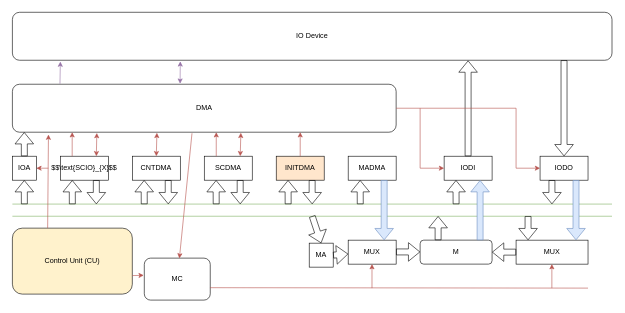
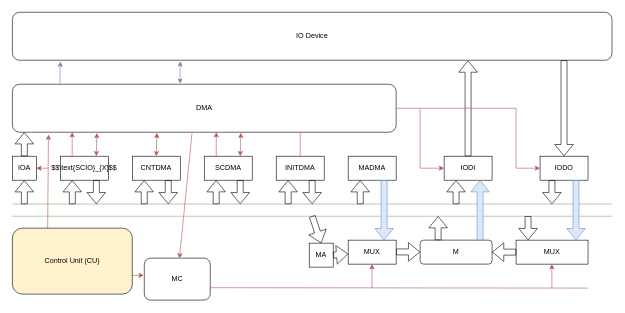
(300, 137) -> (300, 135)
(300, 168) -> (300, 168)
